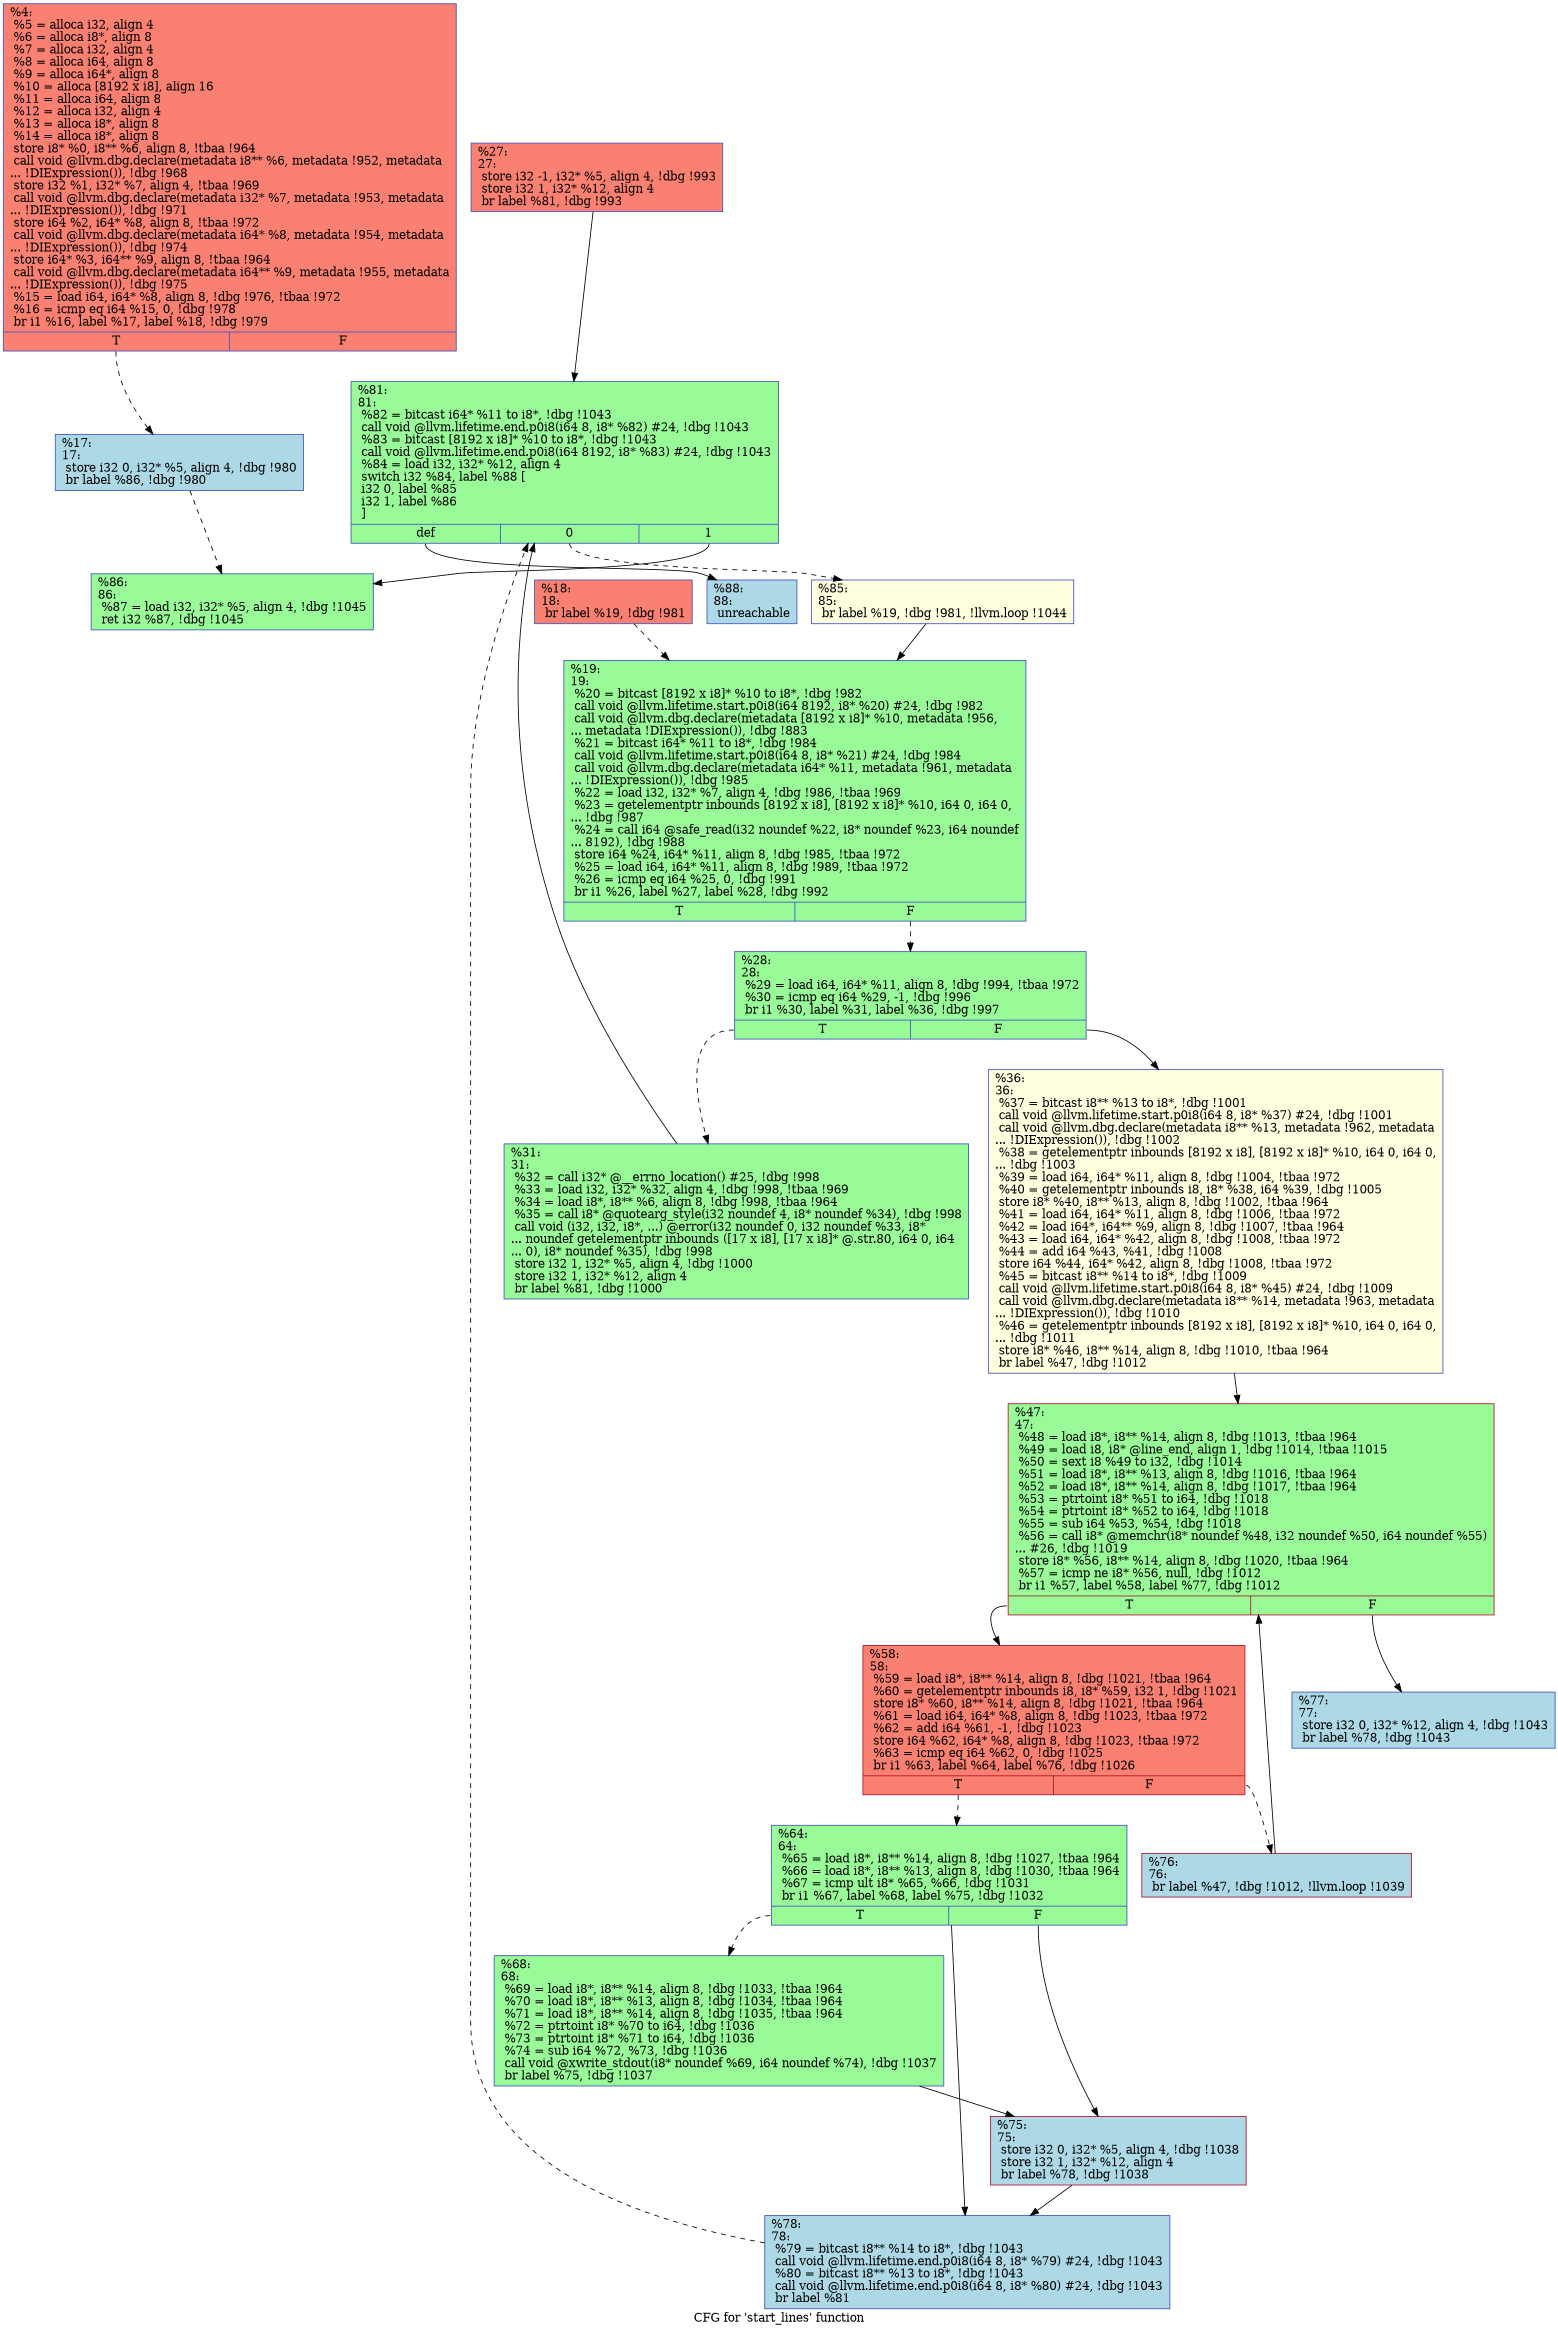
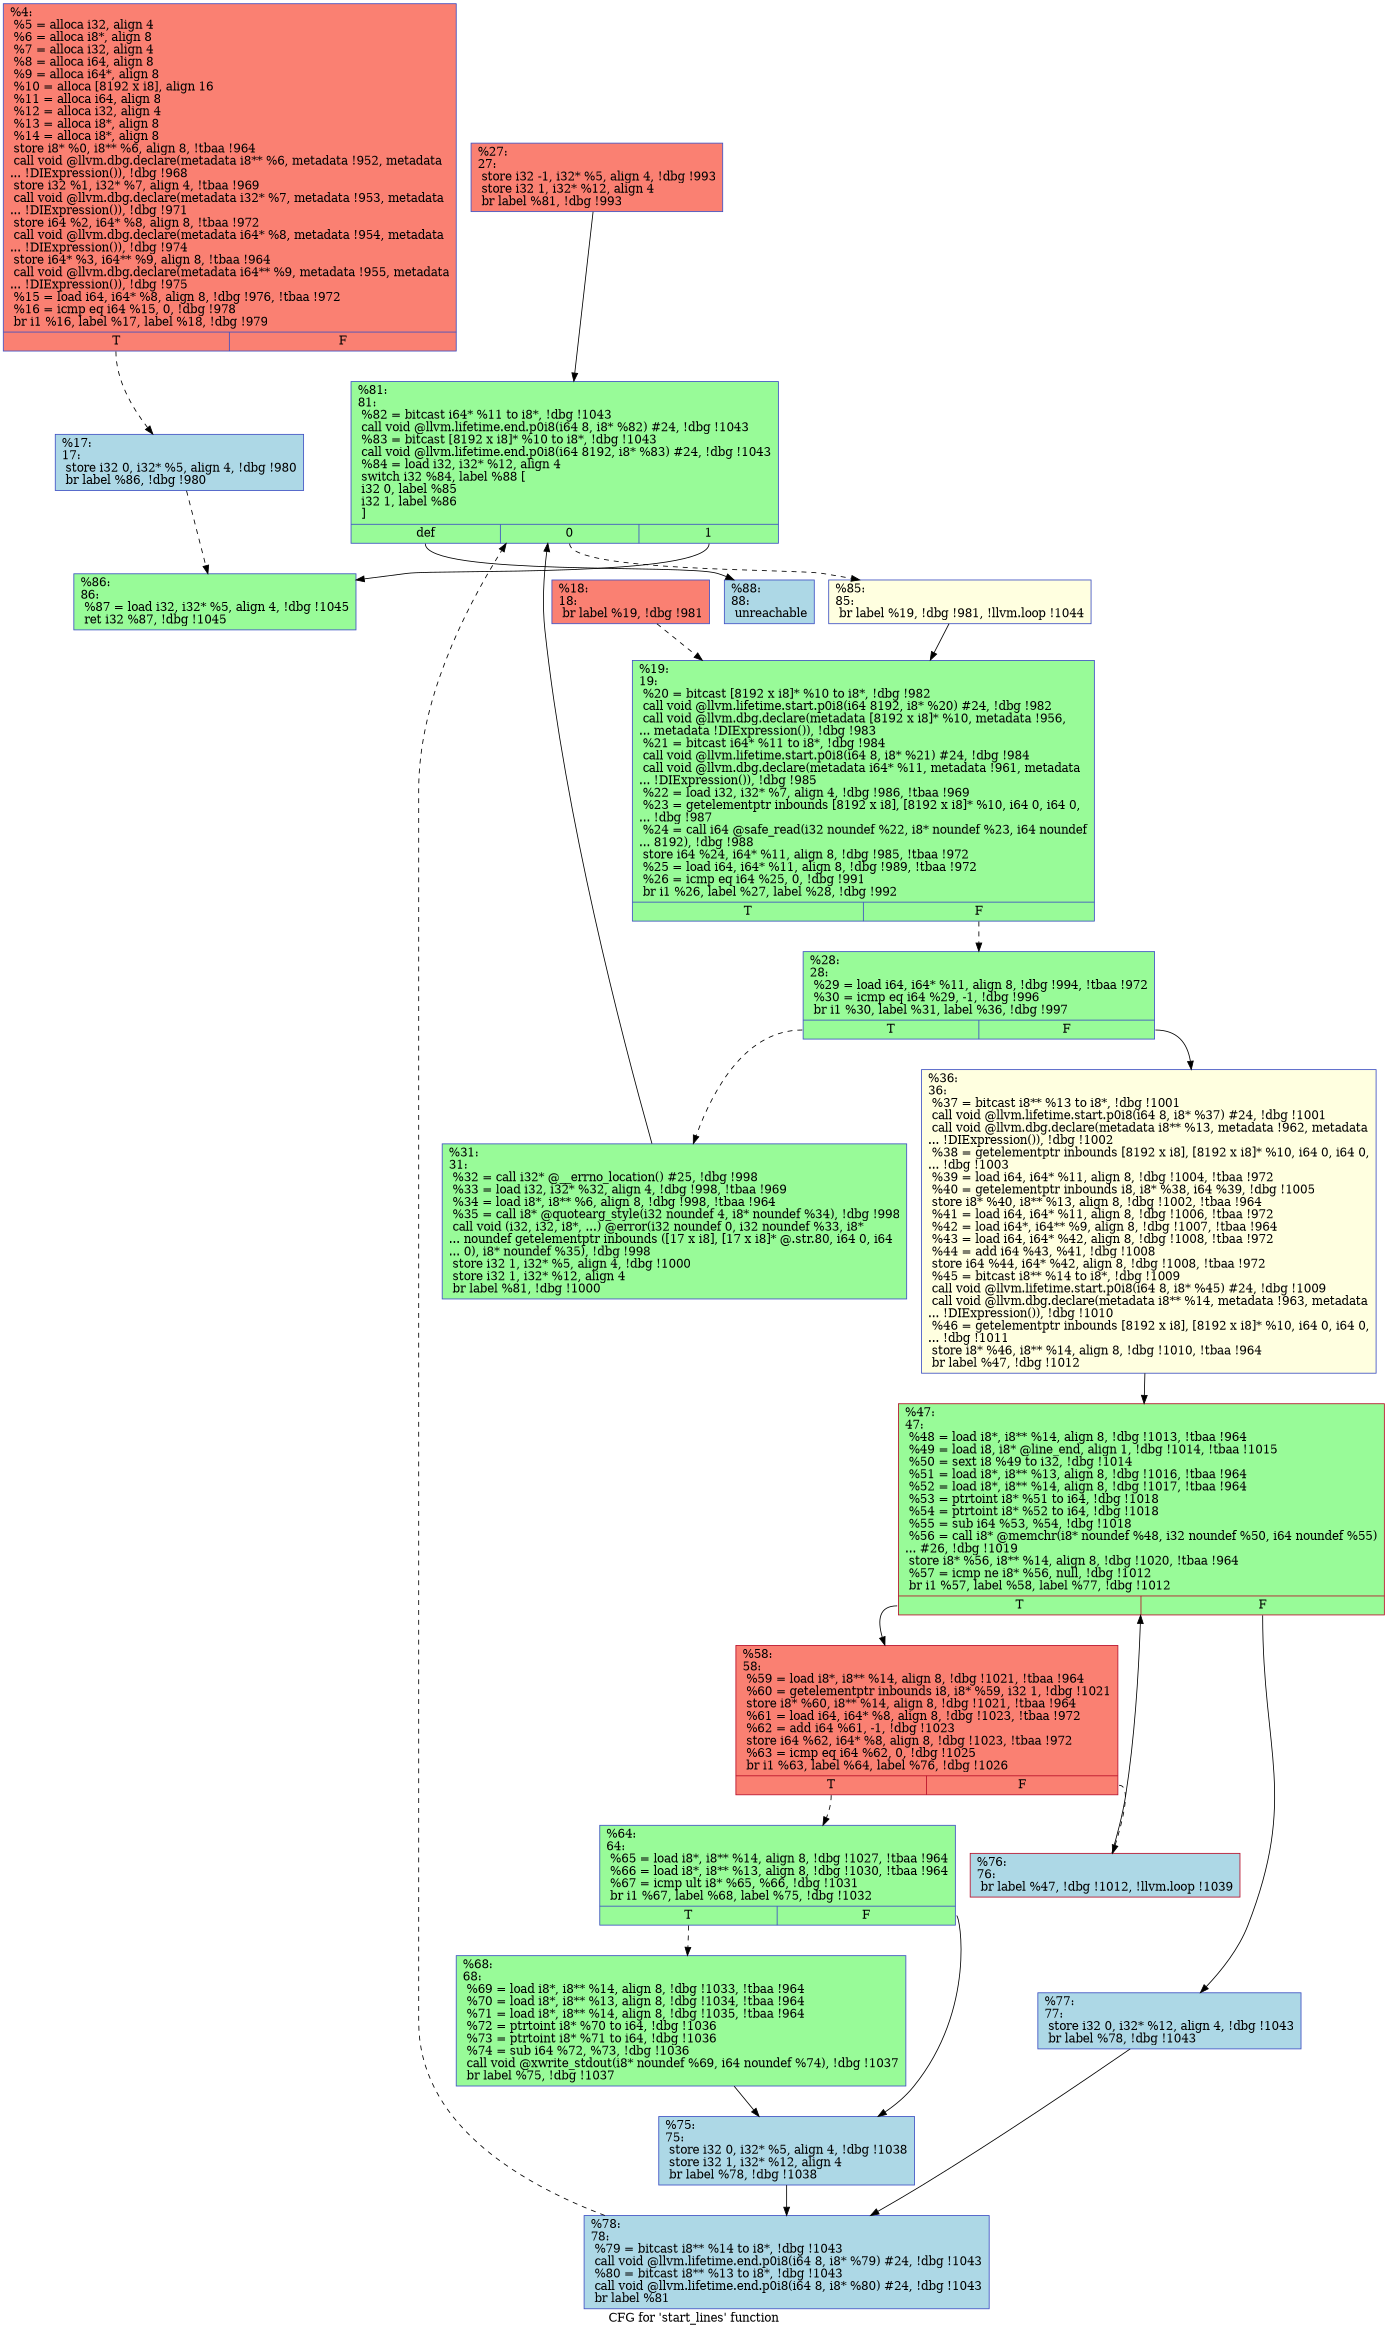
(689, 731) -> (758, 731)
(958, 2066) -> (1006, 2133)
(1118, 2151) -> (787, 2151)
